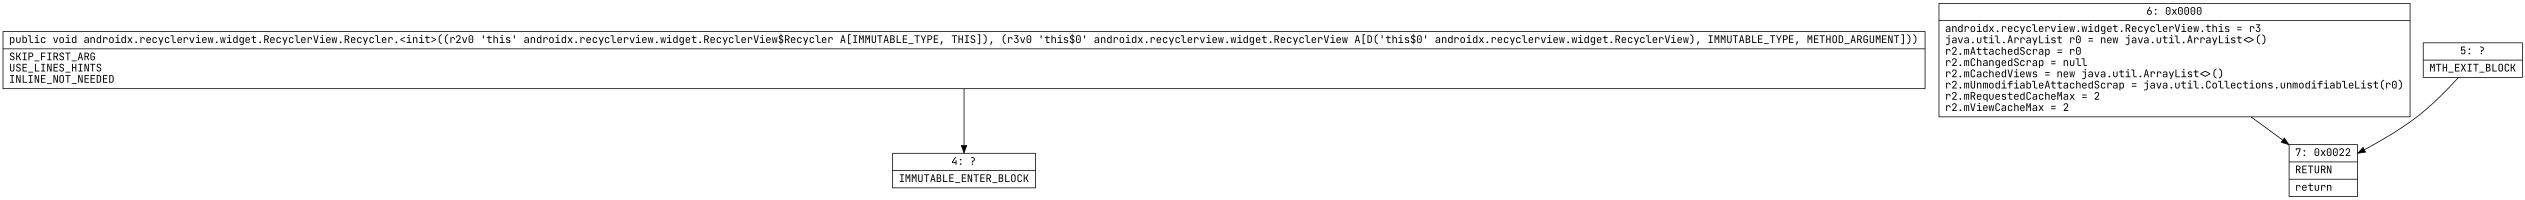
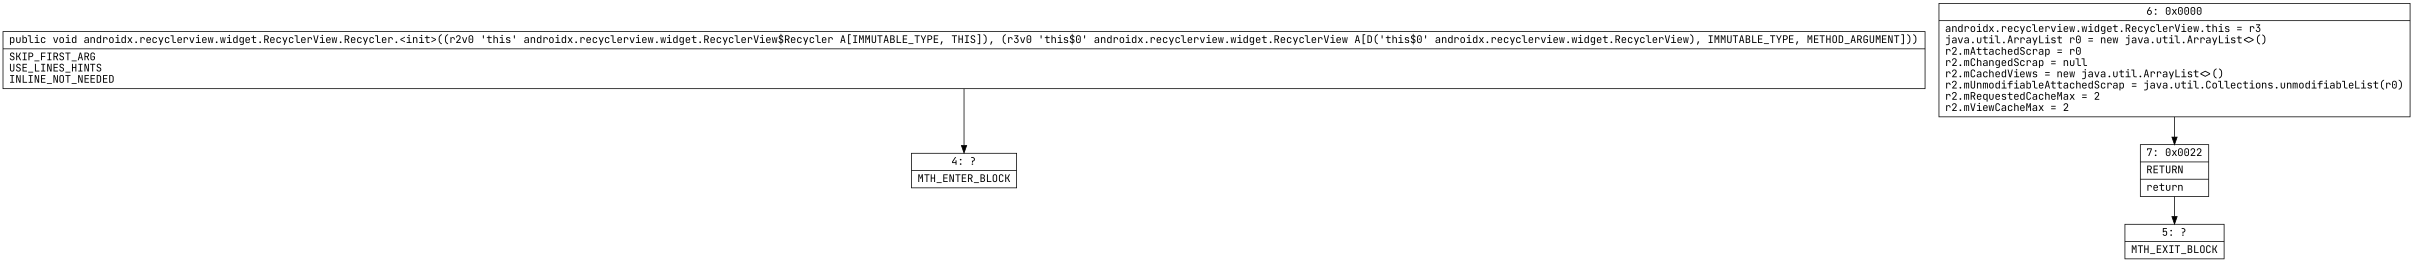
(2415, 118) -> (2175, 207)
(964, 179) -> (964, 179)
